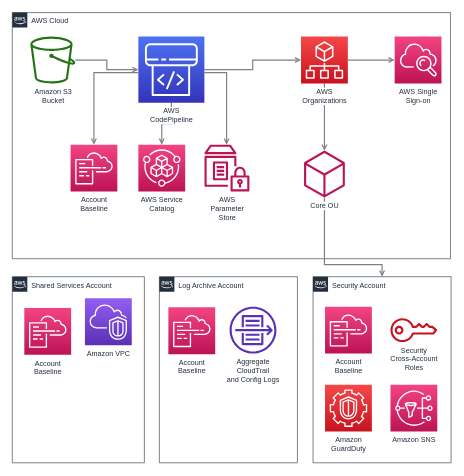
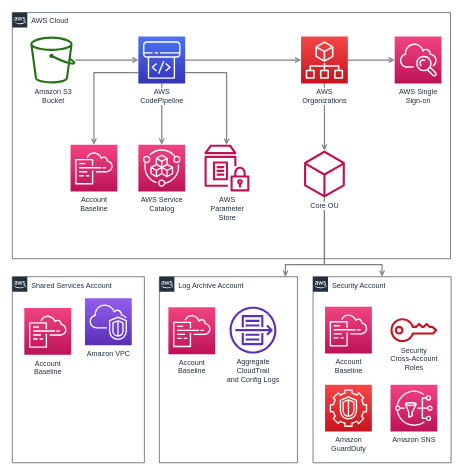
(171, 70) -> (162, 60)
none -> (300, 265)
